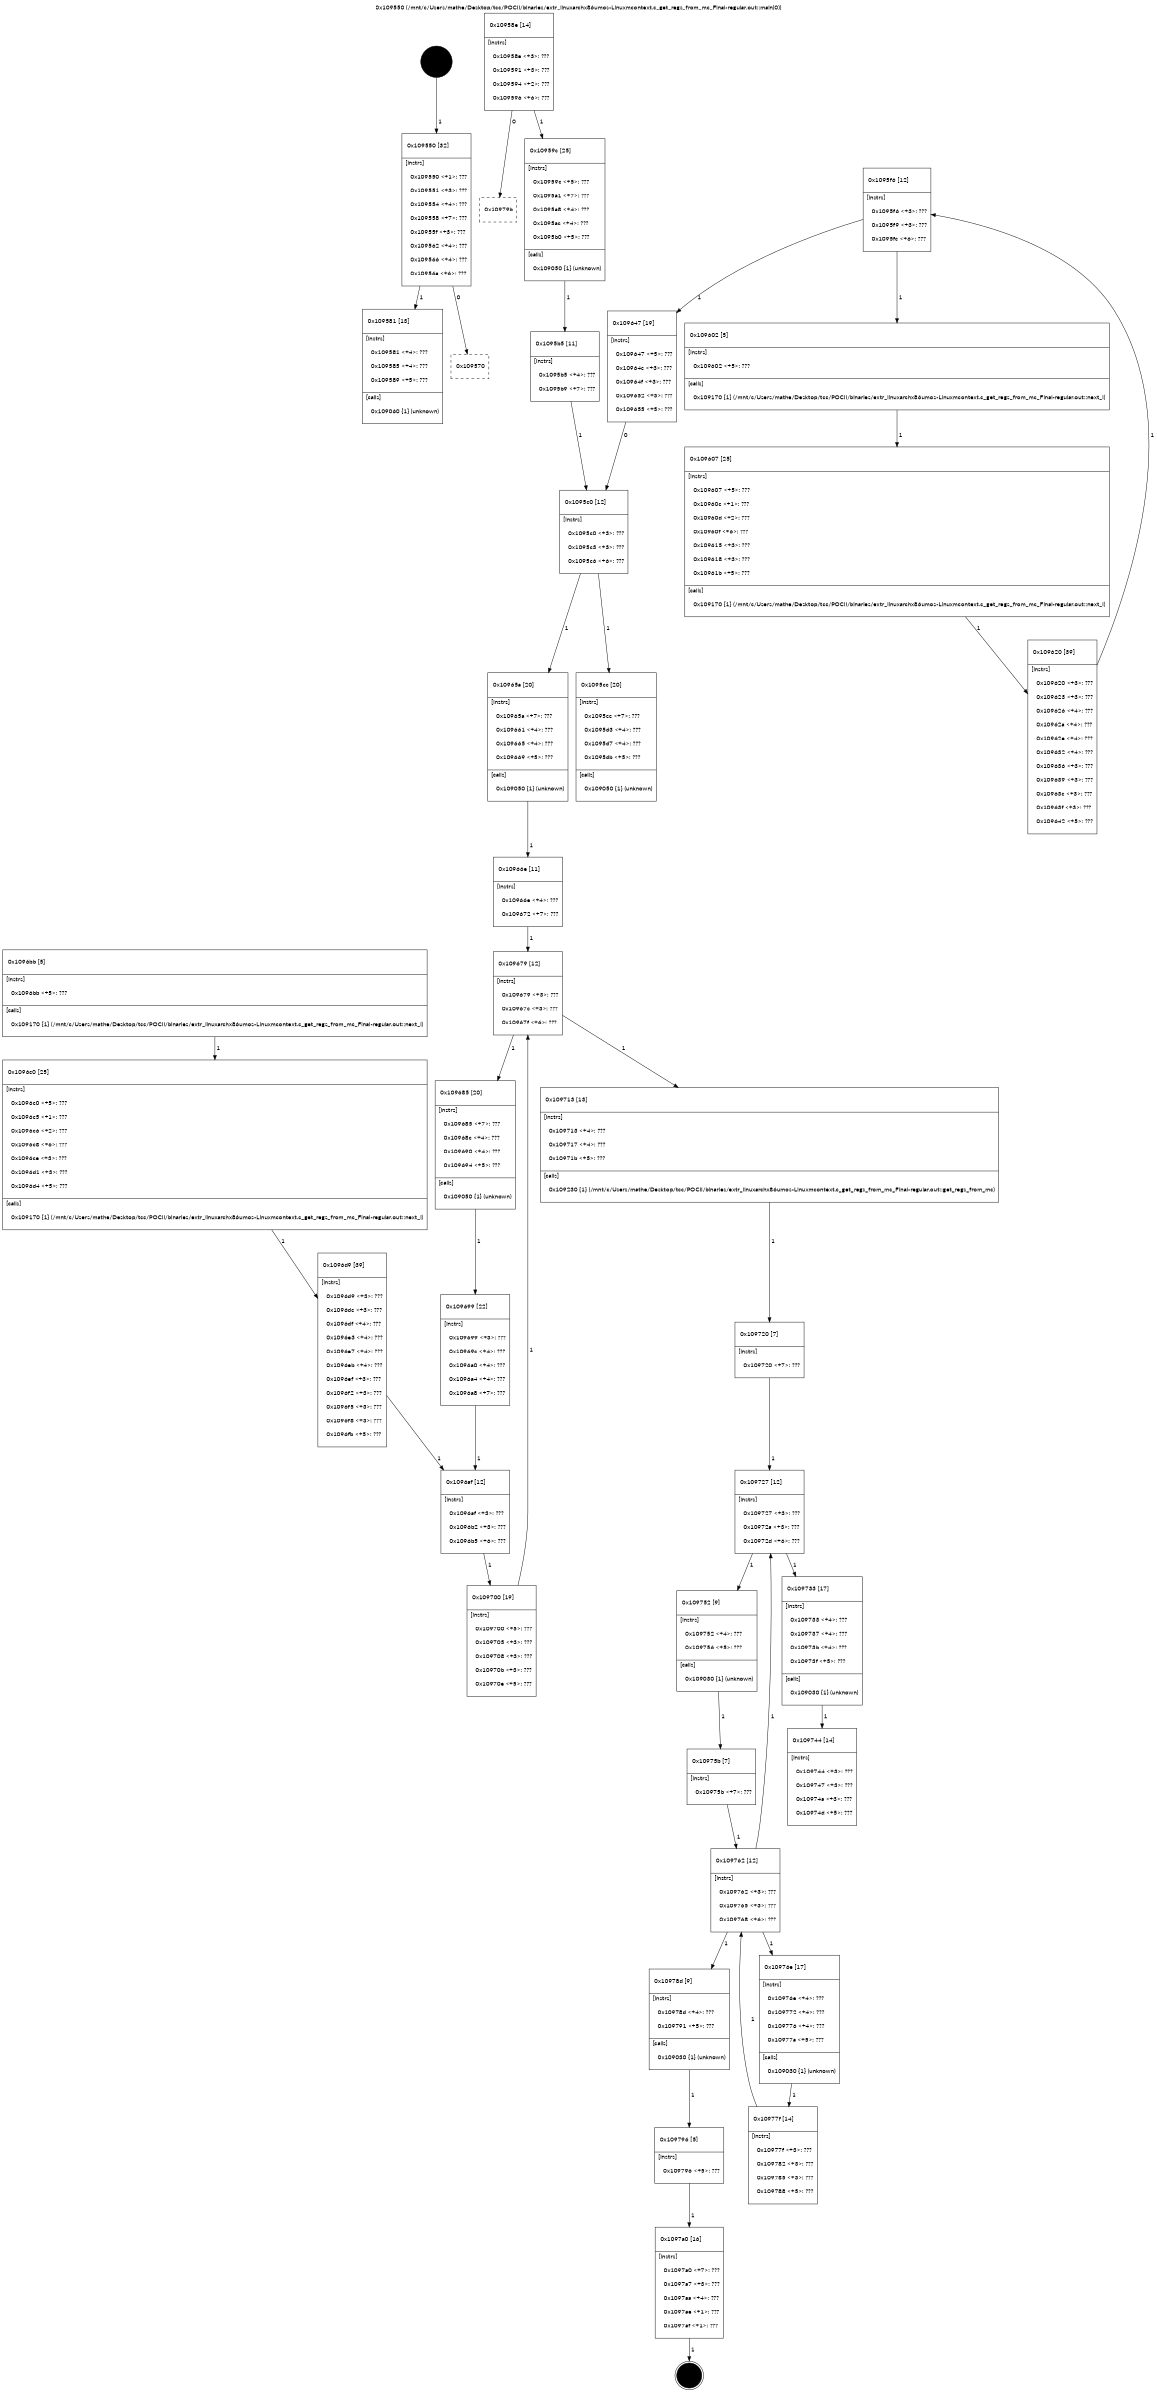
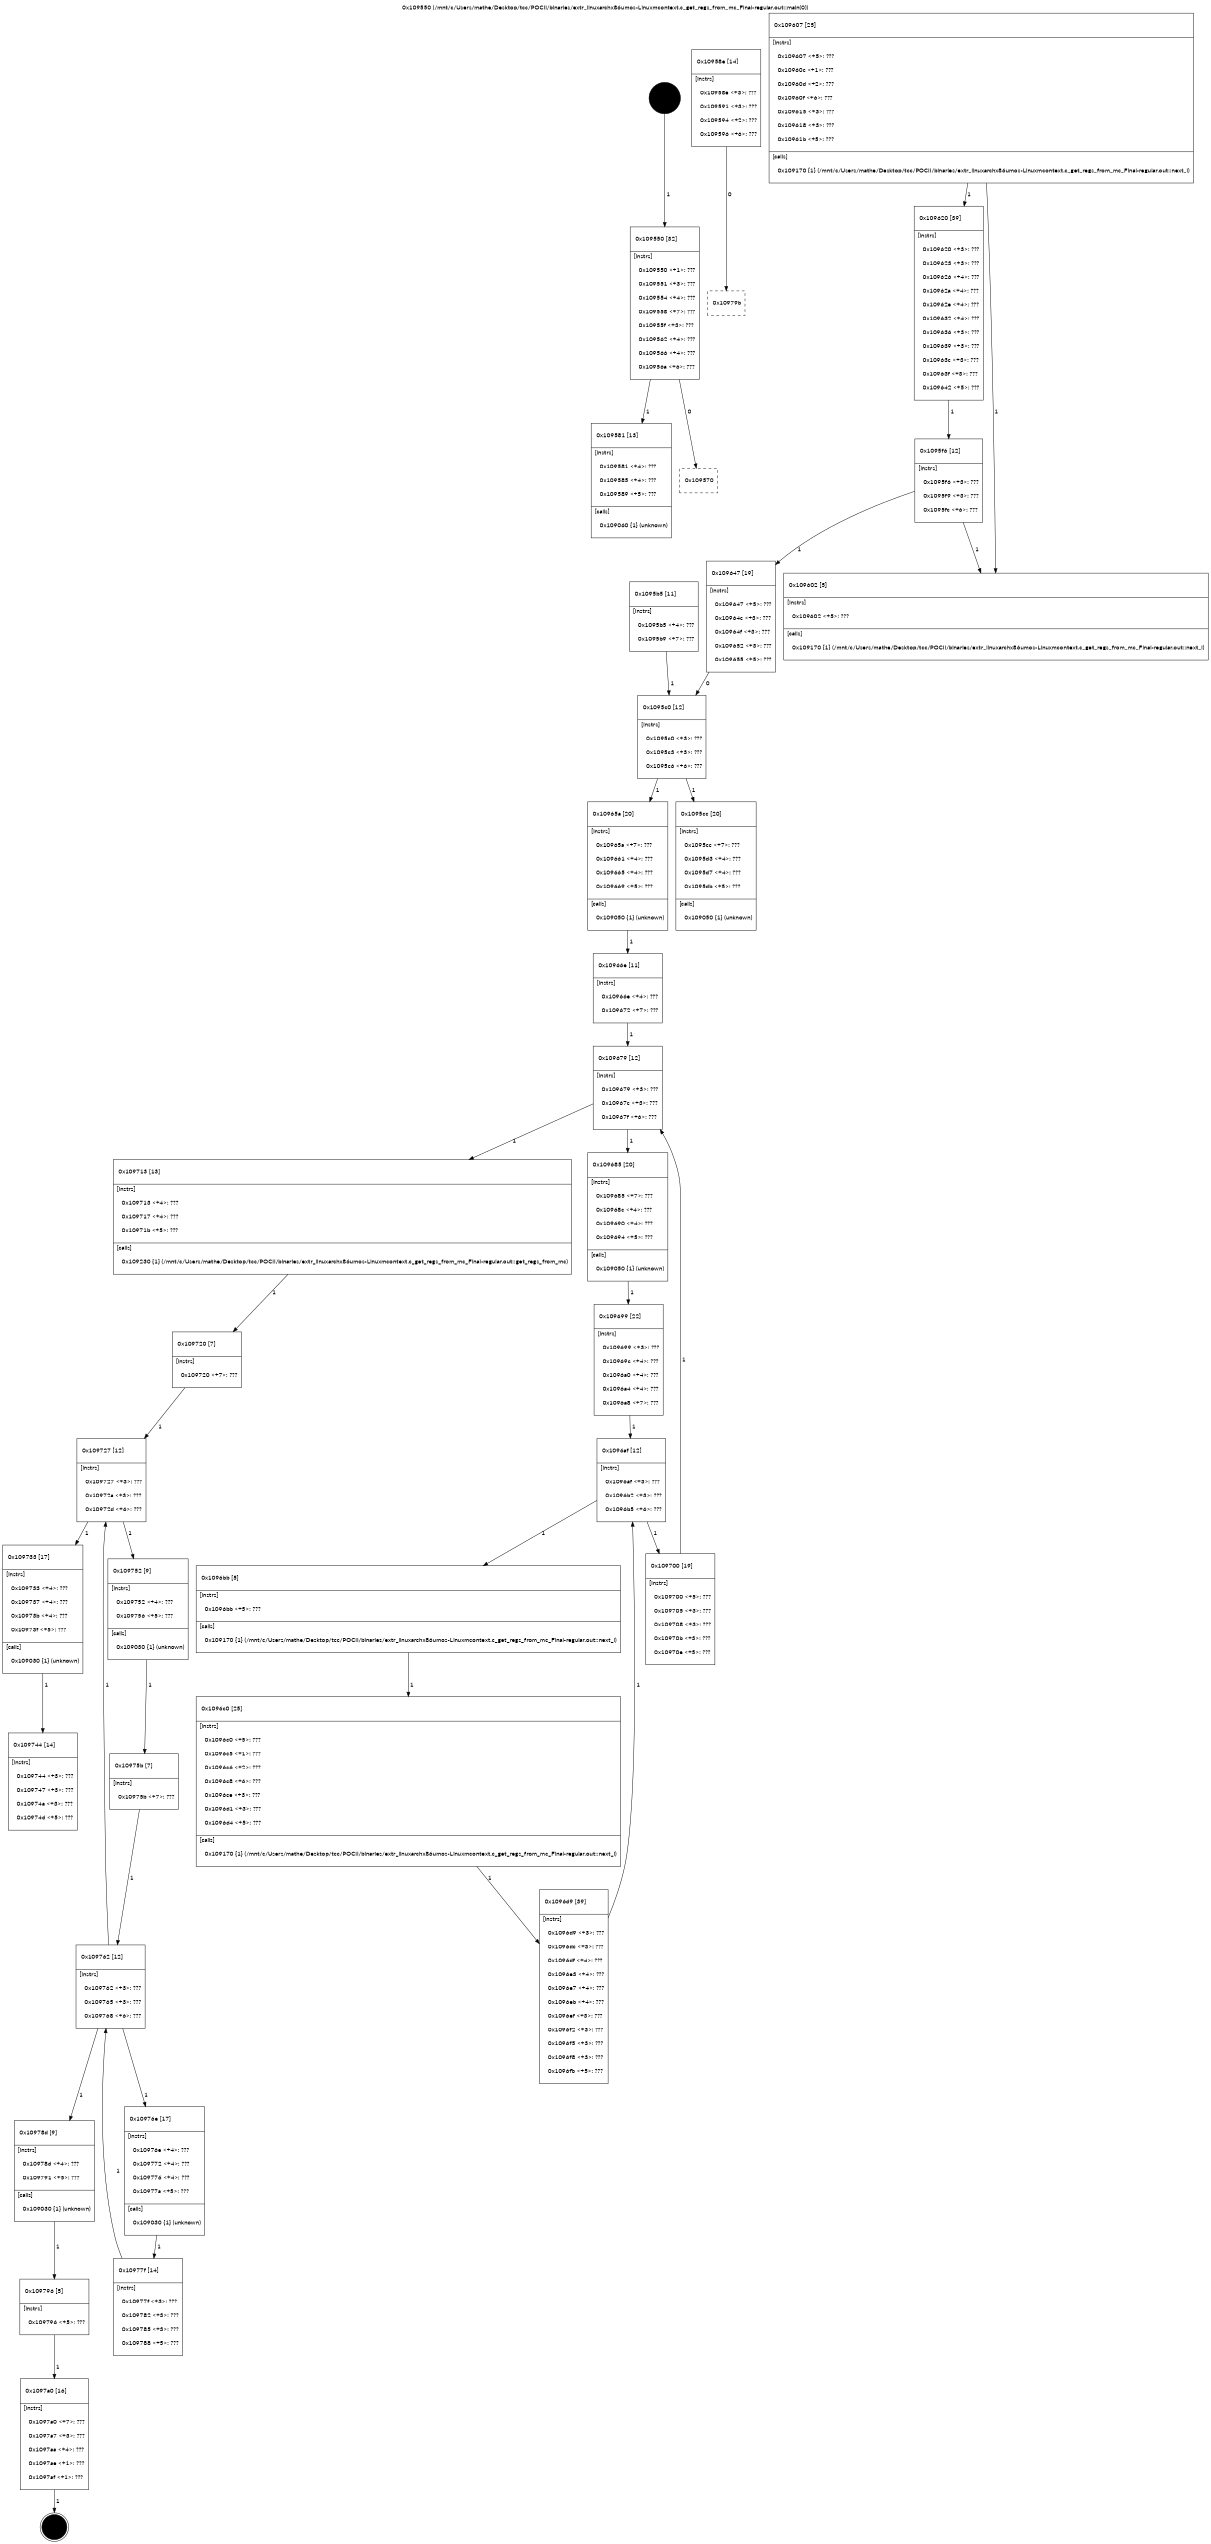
(565, 210) -> none
(897, 426) -> (993, 376)
none -> (542, 1532)
